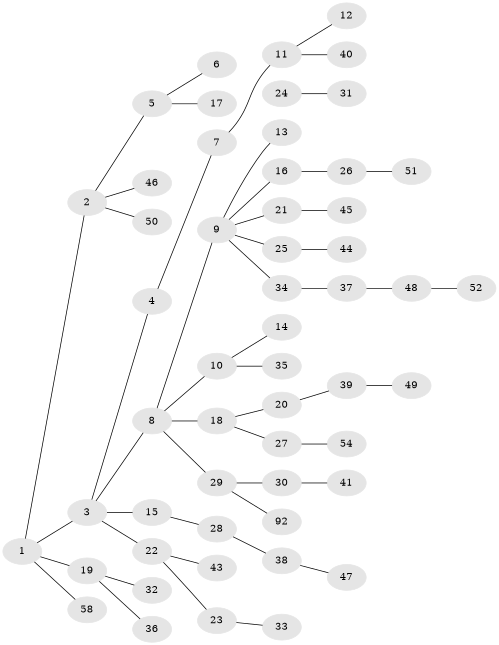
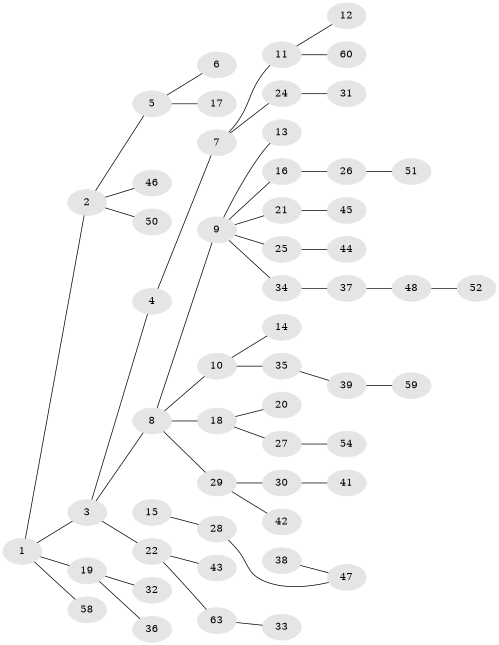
(347, 55) -> (347, 55)
none -> (249, 118)
(412, 386) -> (412, 386)
(314, 395) -> (314, 376)
(120, 513) -> none
(282, 522) -> (282, 522)
(249, 545) -> (269, 583)
(217, 621) -> (217, 621)
